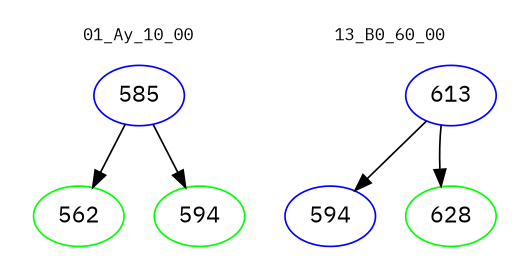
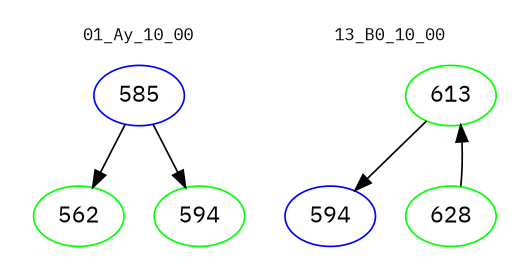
(391, 36) -> (391, 36)
(451, 96) -> (451, 96)
(440, 147) -> (462, 164)
